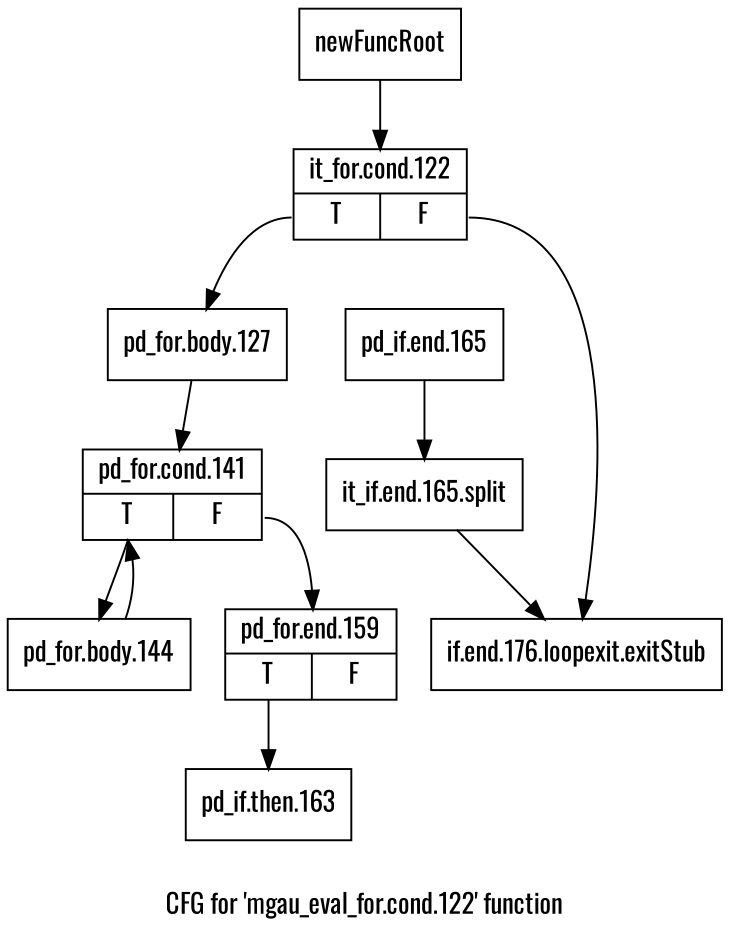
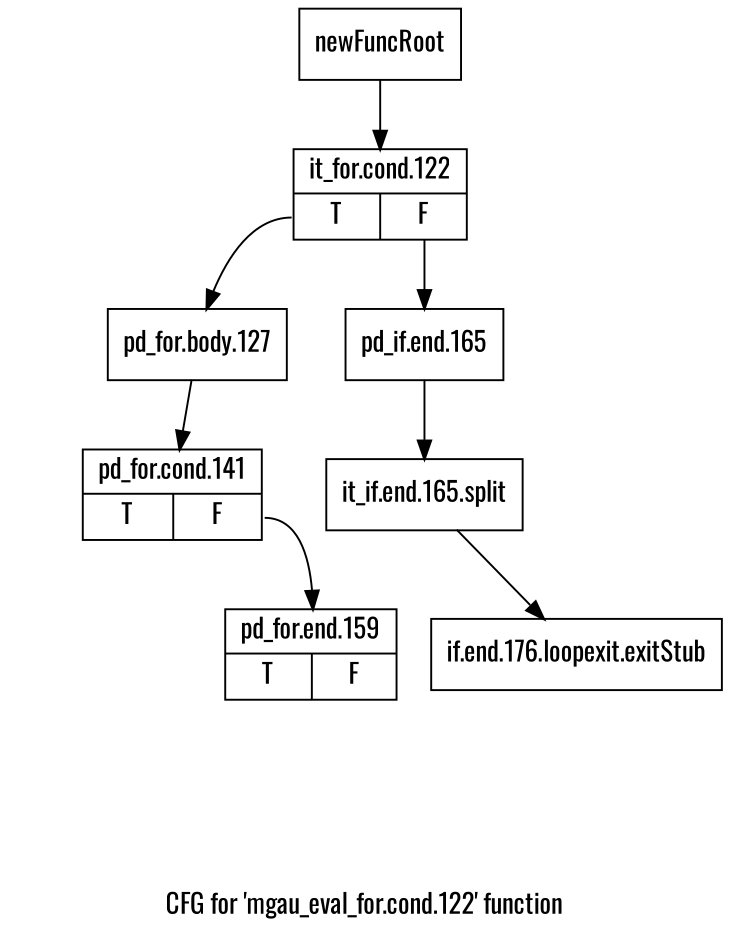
(593, 377) -> (424, 265)
(99, 654) -> none
(269, 805) -> none
